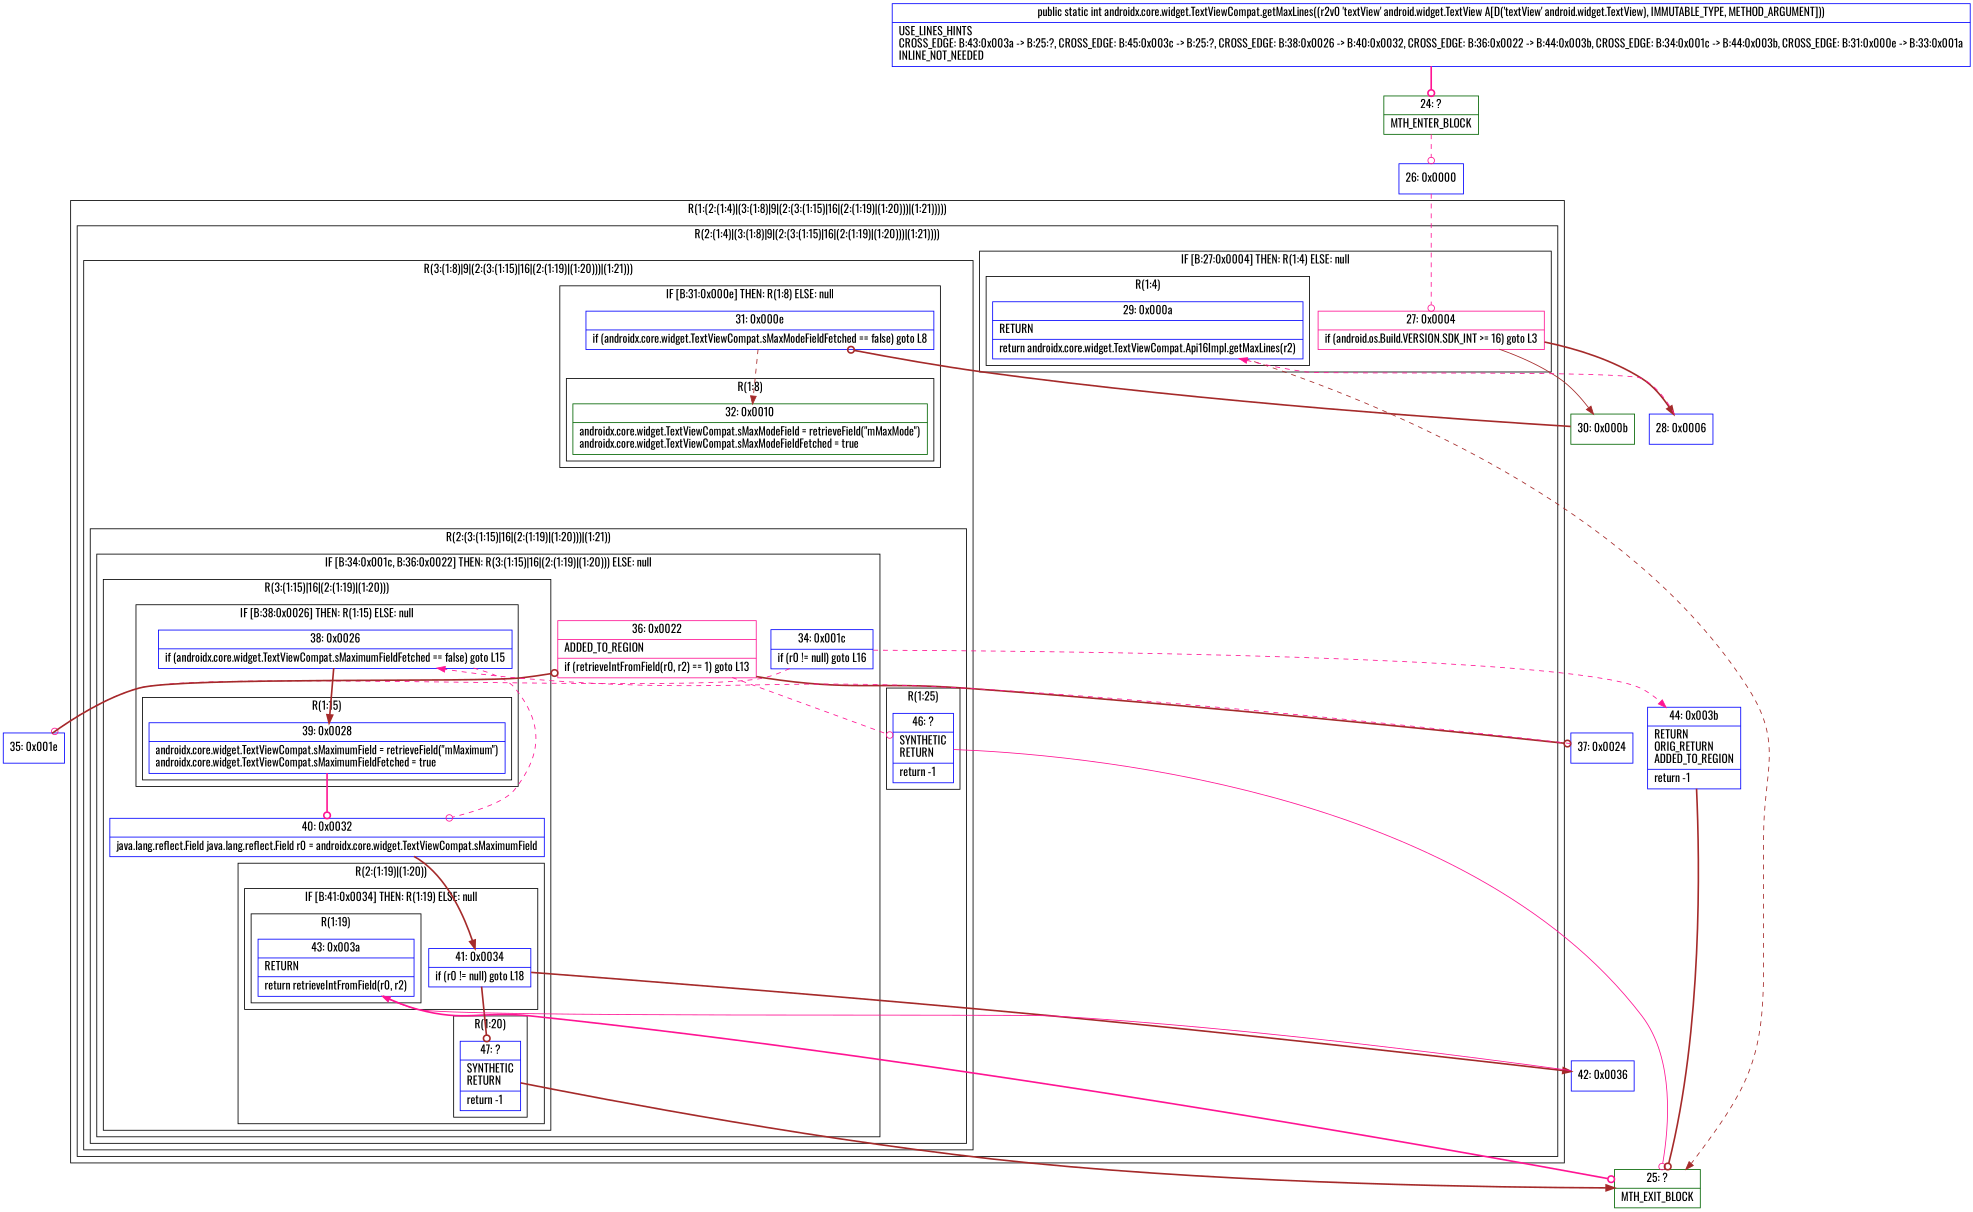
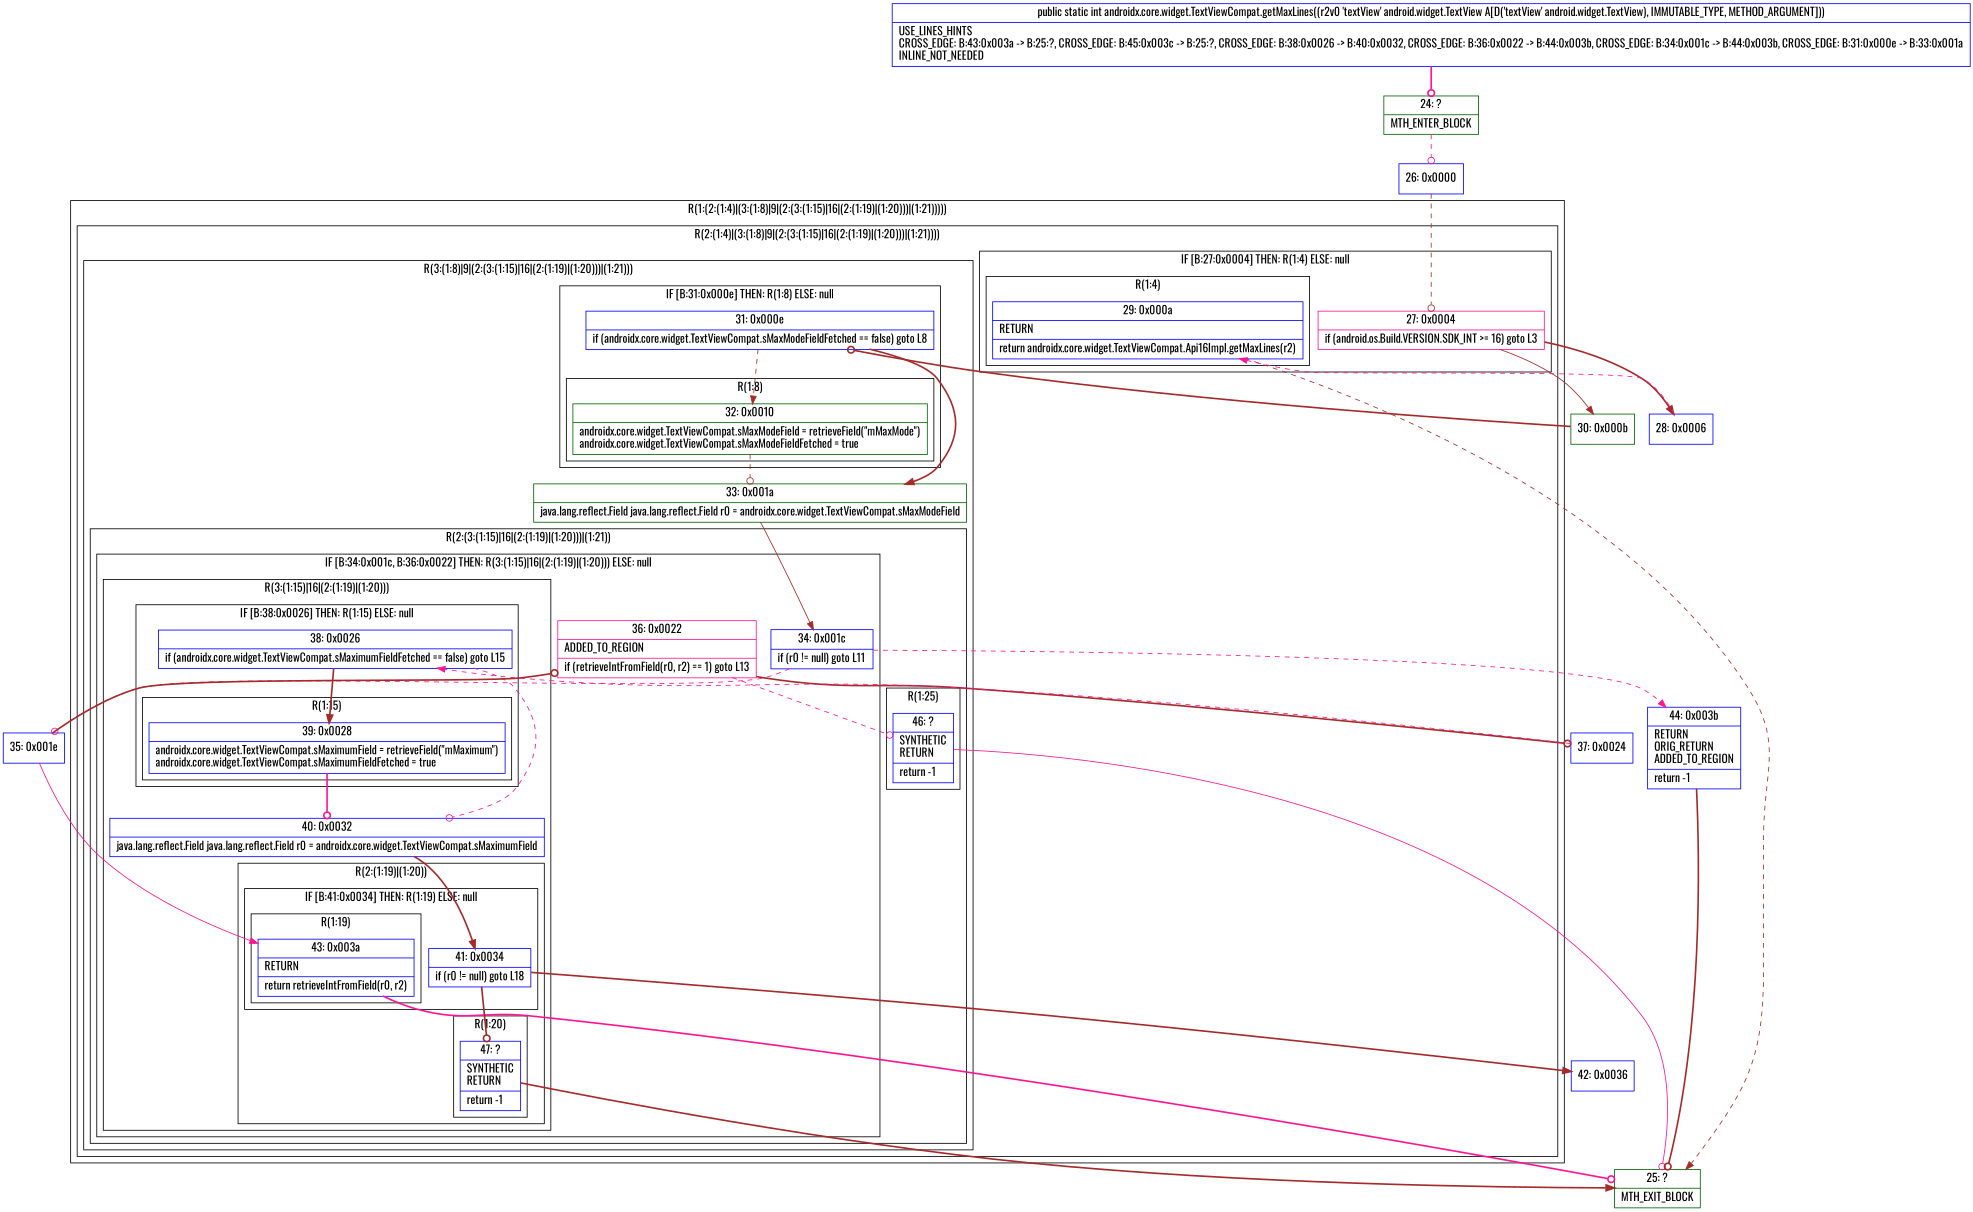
(1431, 244) -> (1431, 244)
none -> (750, 503)
(822, 659) -> (822, 659)
(981, 1015) -> (124, 875)
